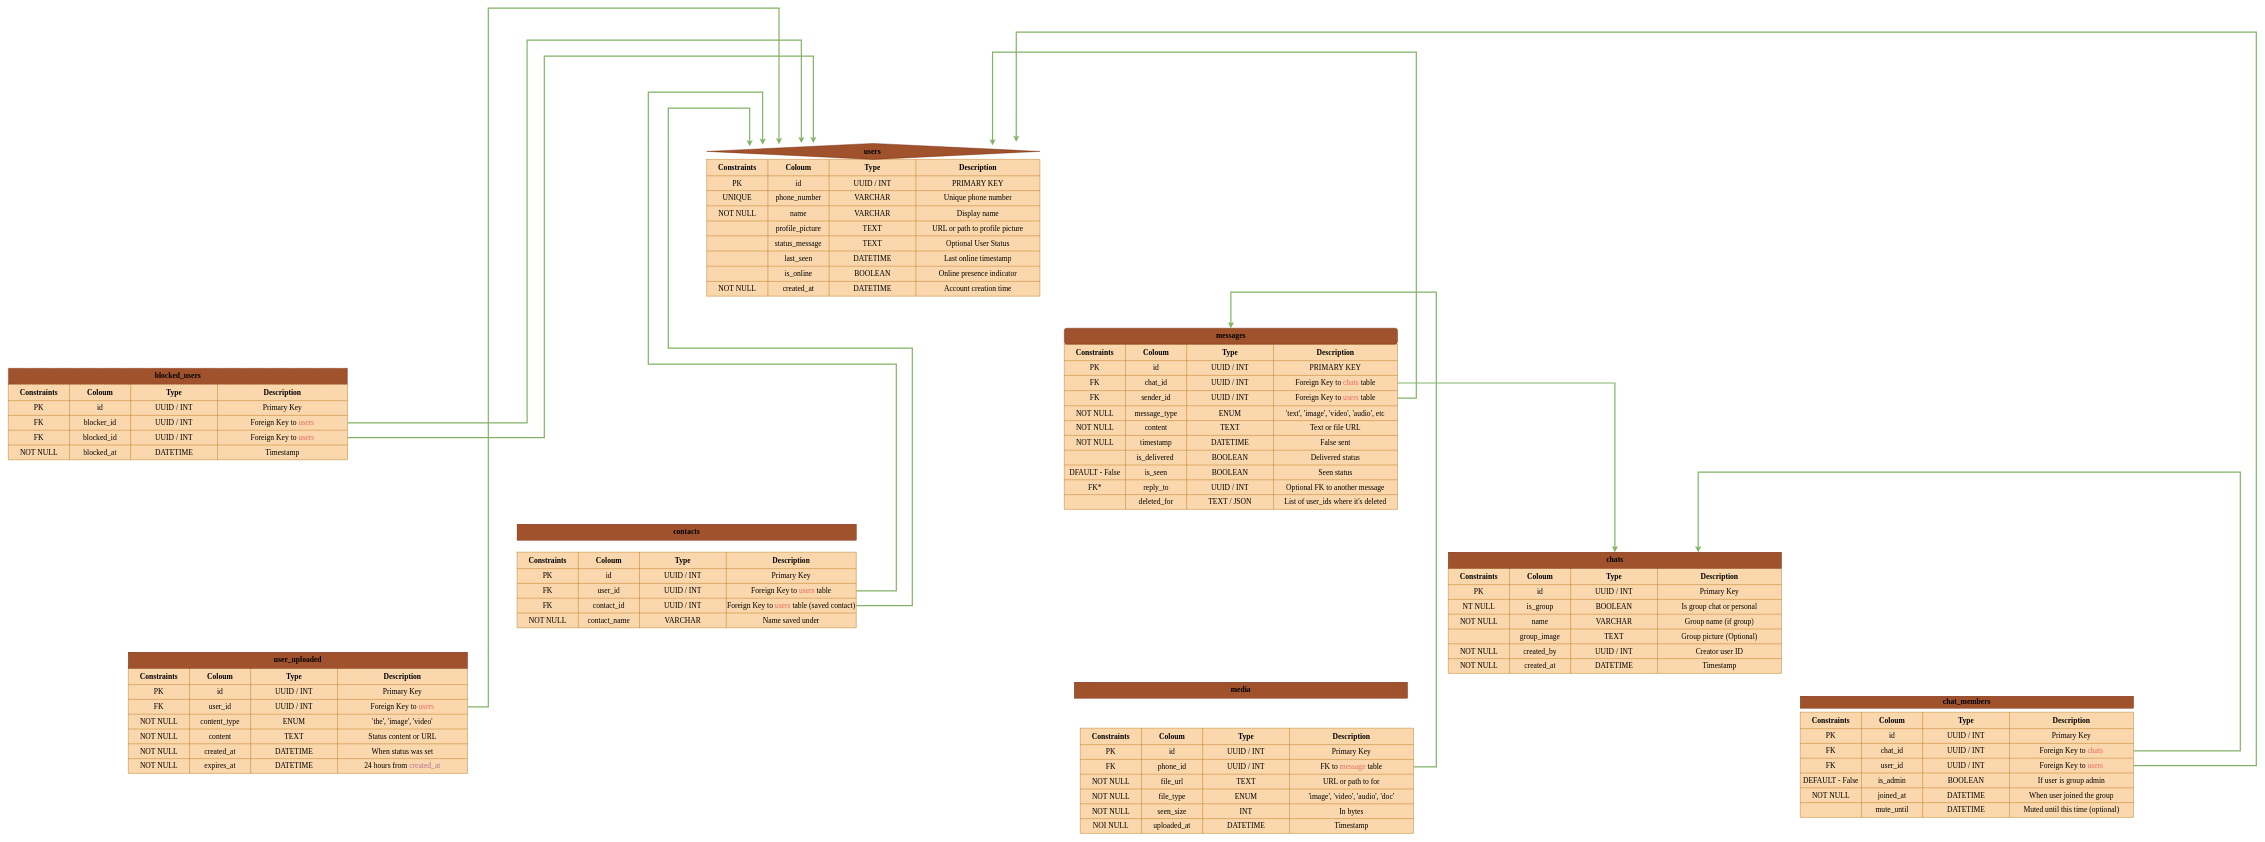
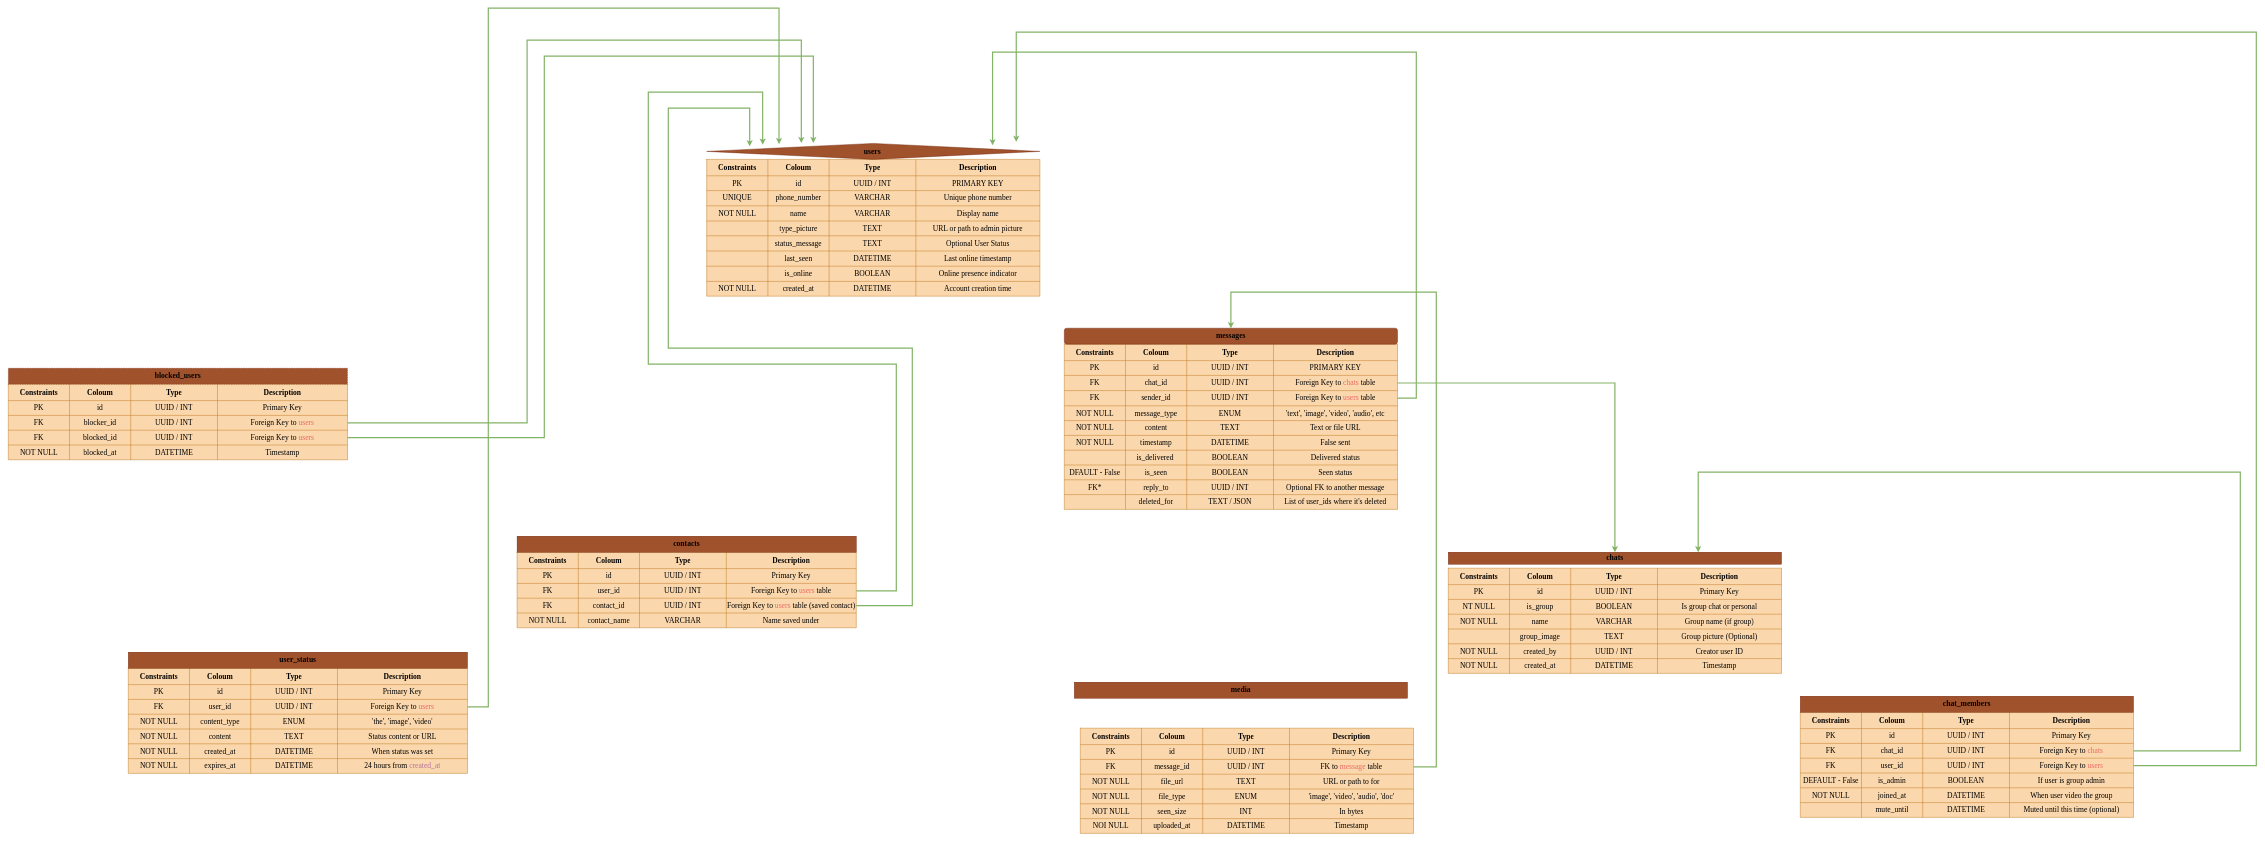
(798, 229) -> (798, 229)
(978, 229) -> (978, 229)
(687, 532) -> (687, 544)
(1615, 560) -> (1615, 558)
(298, 660) -> (298, 660)
(1967, 702) -> (1967, 704)
(1172, 767) -> (1172, 767)
(2071, 795) -> (2071, 795)
